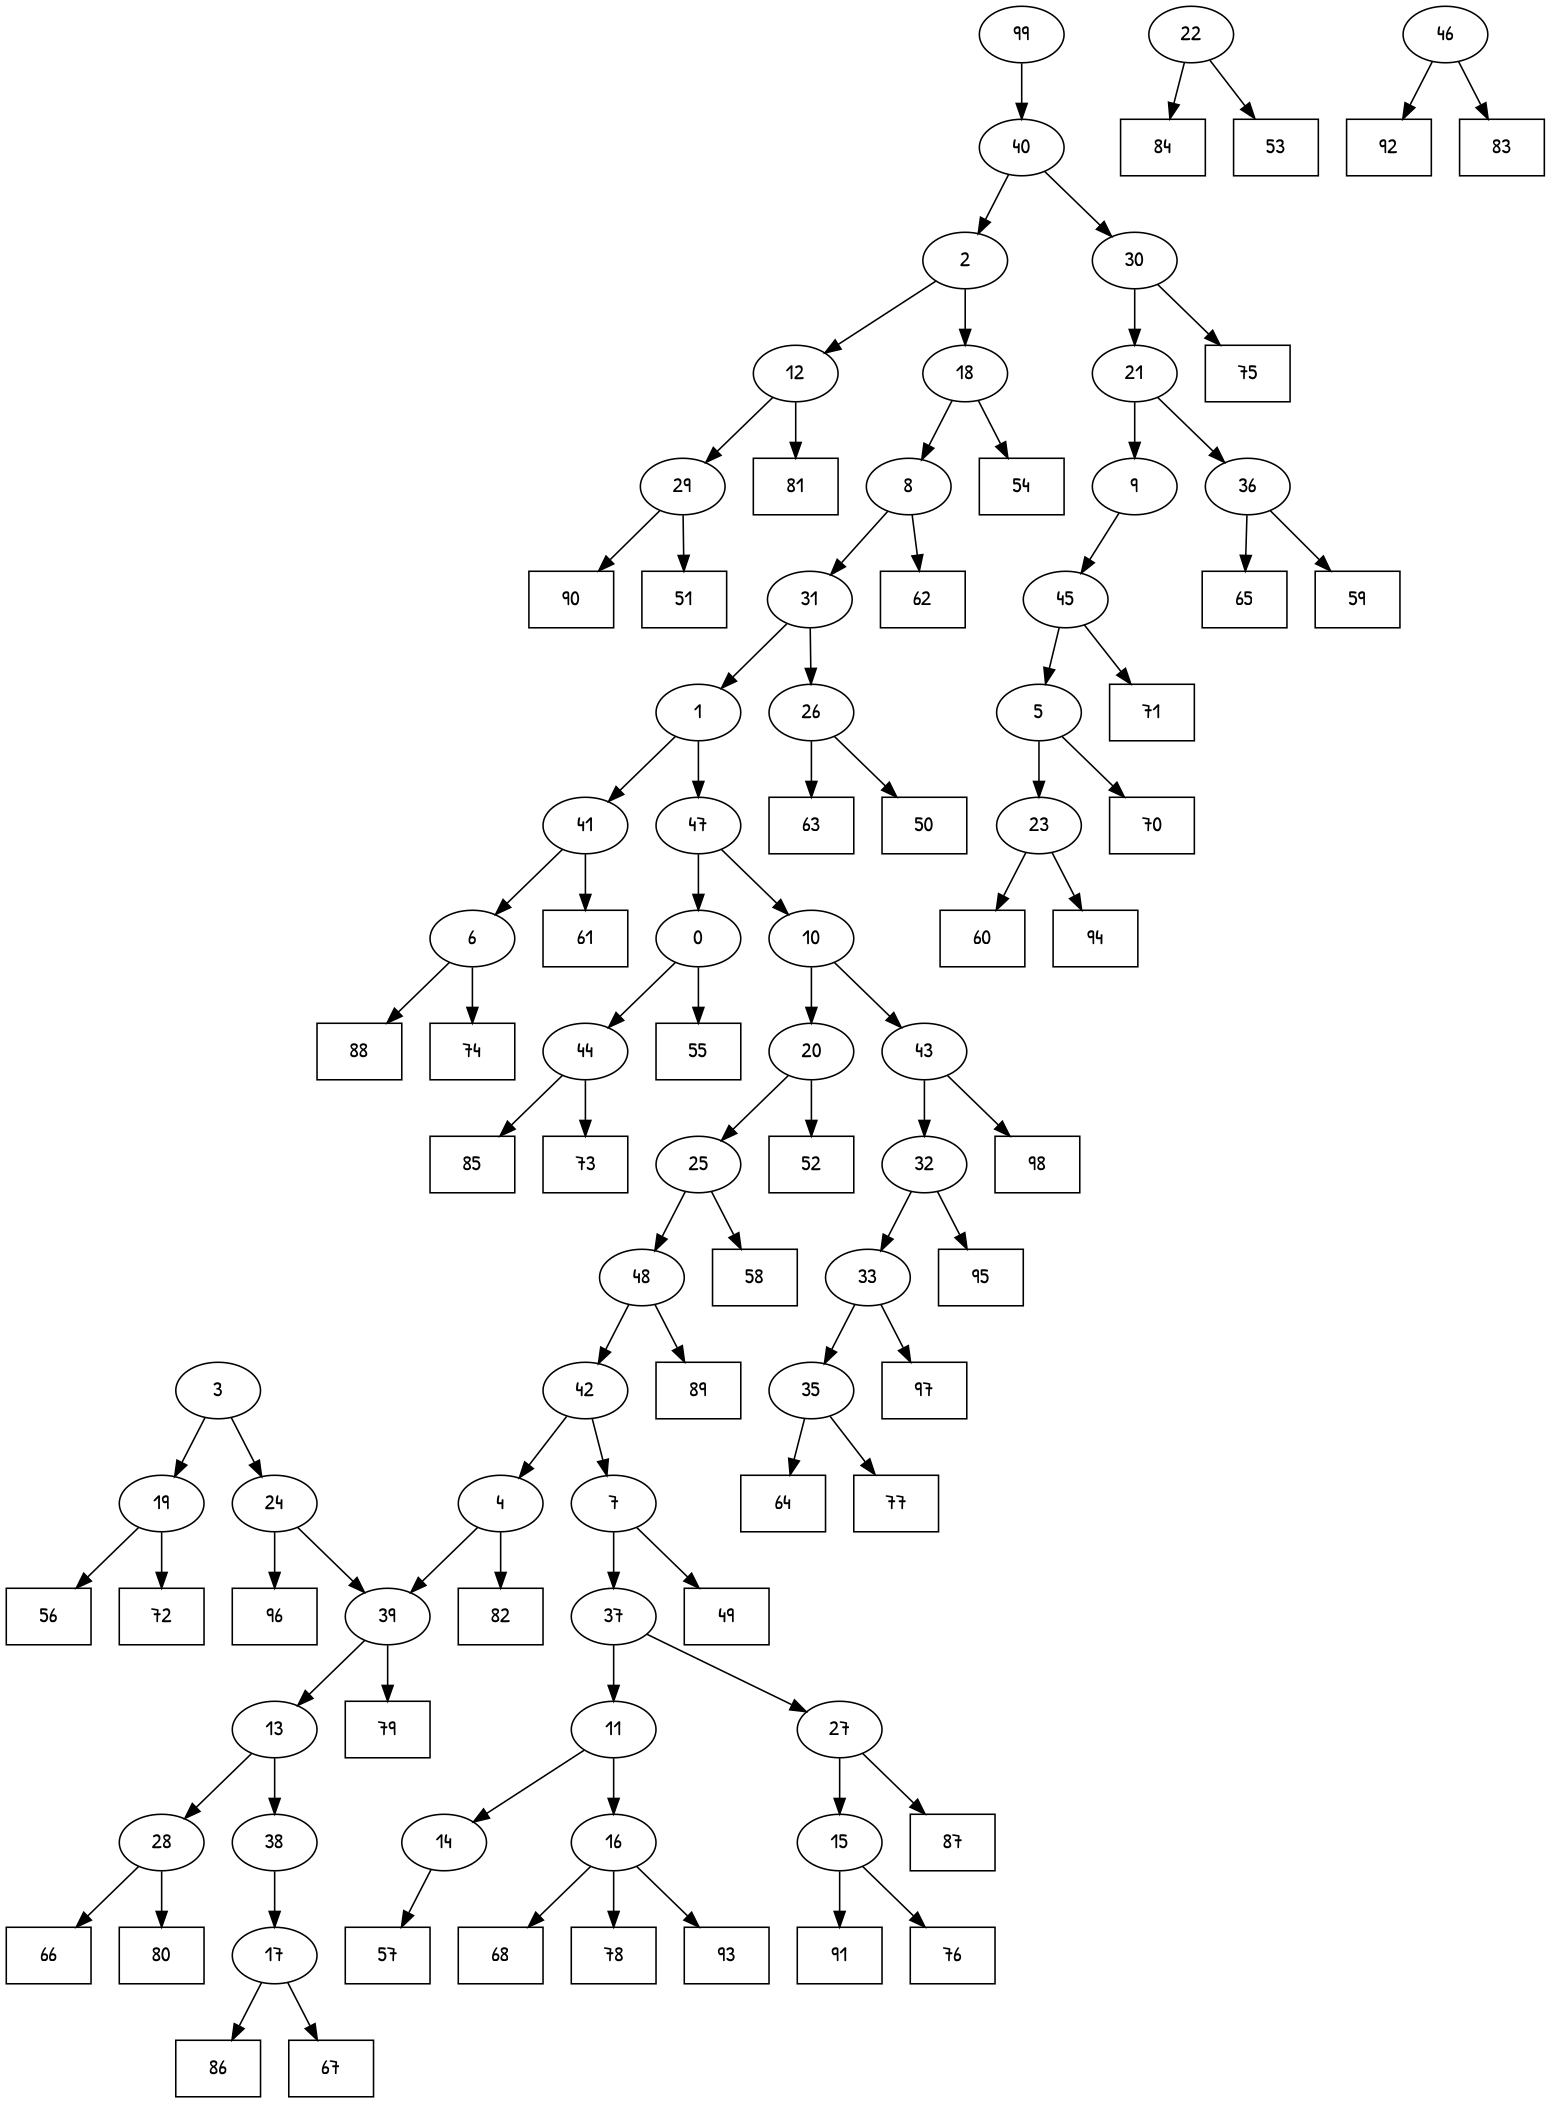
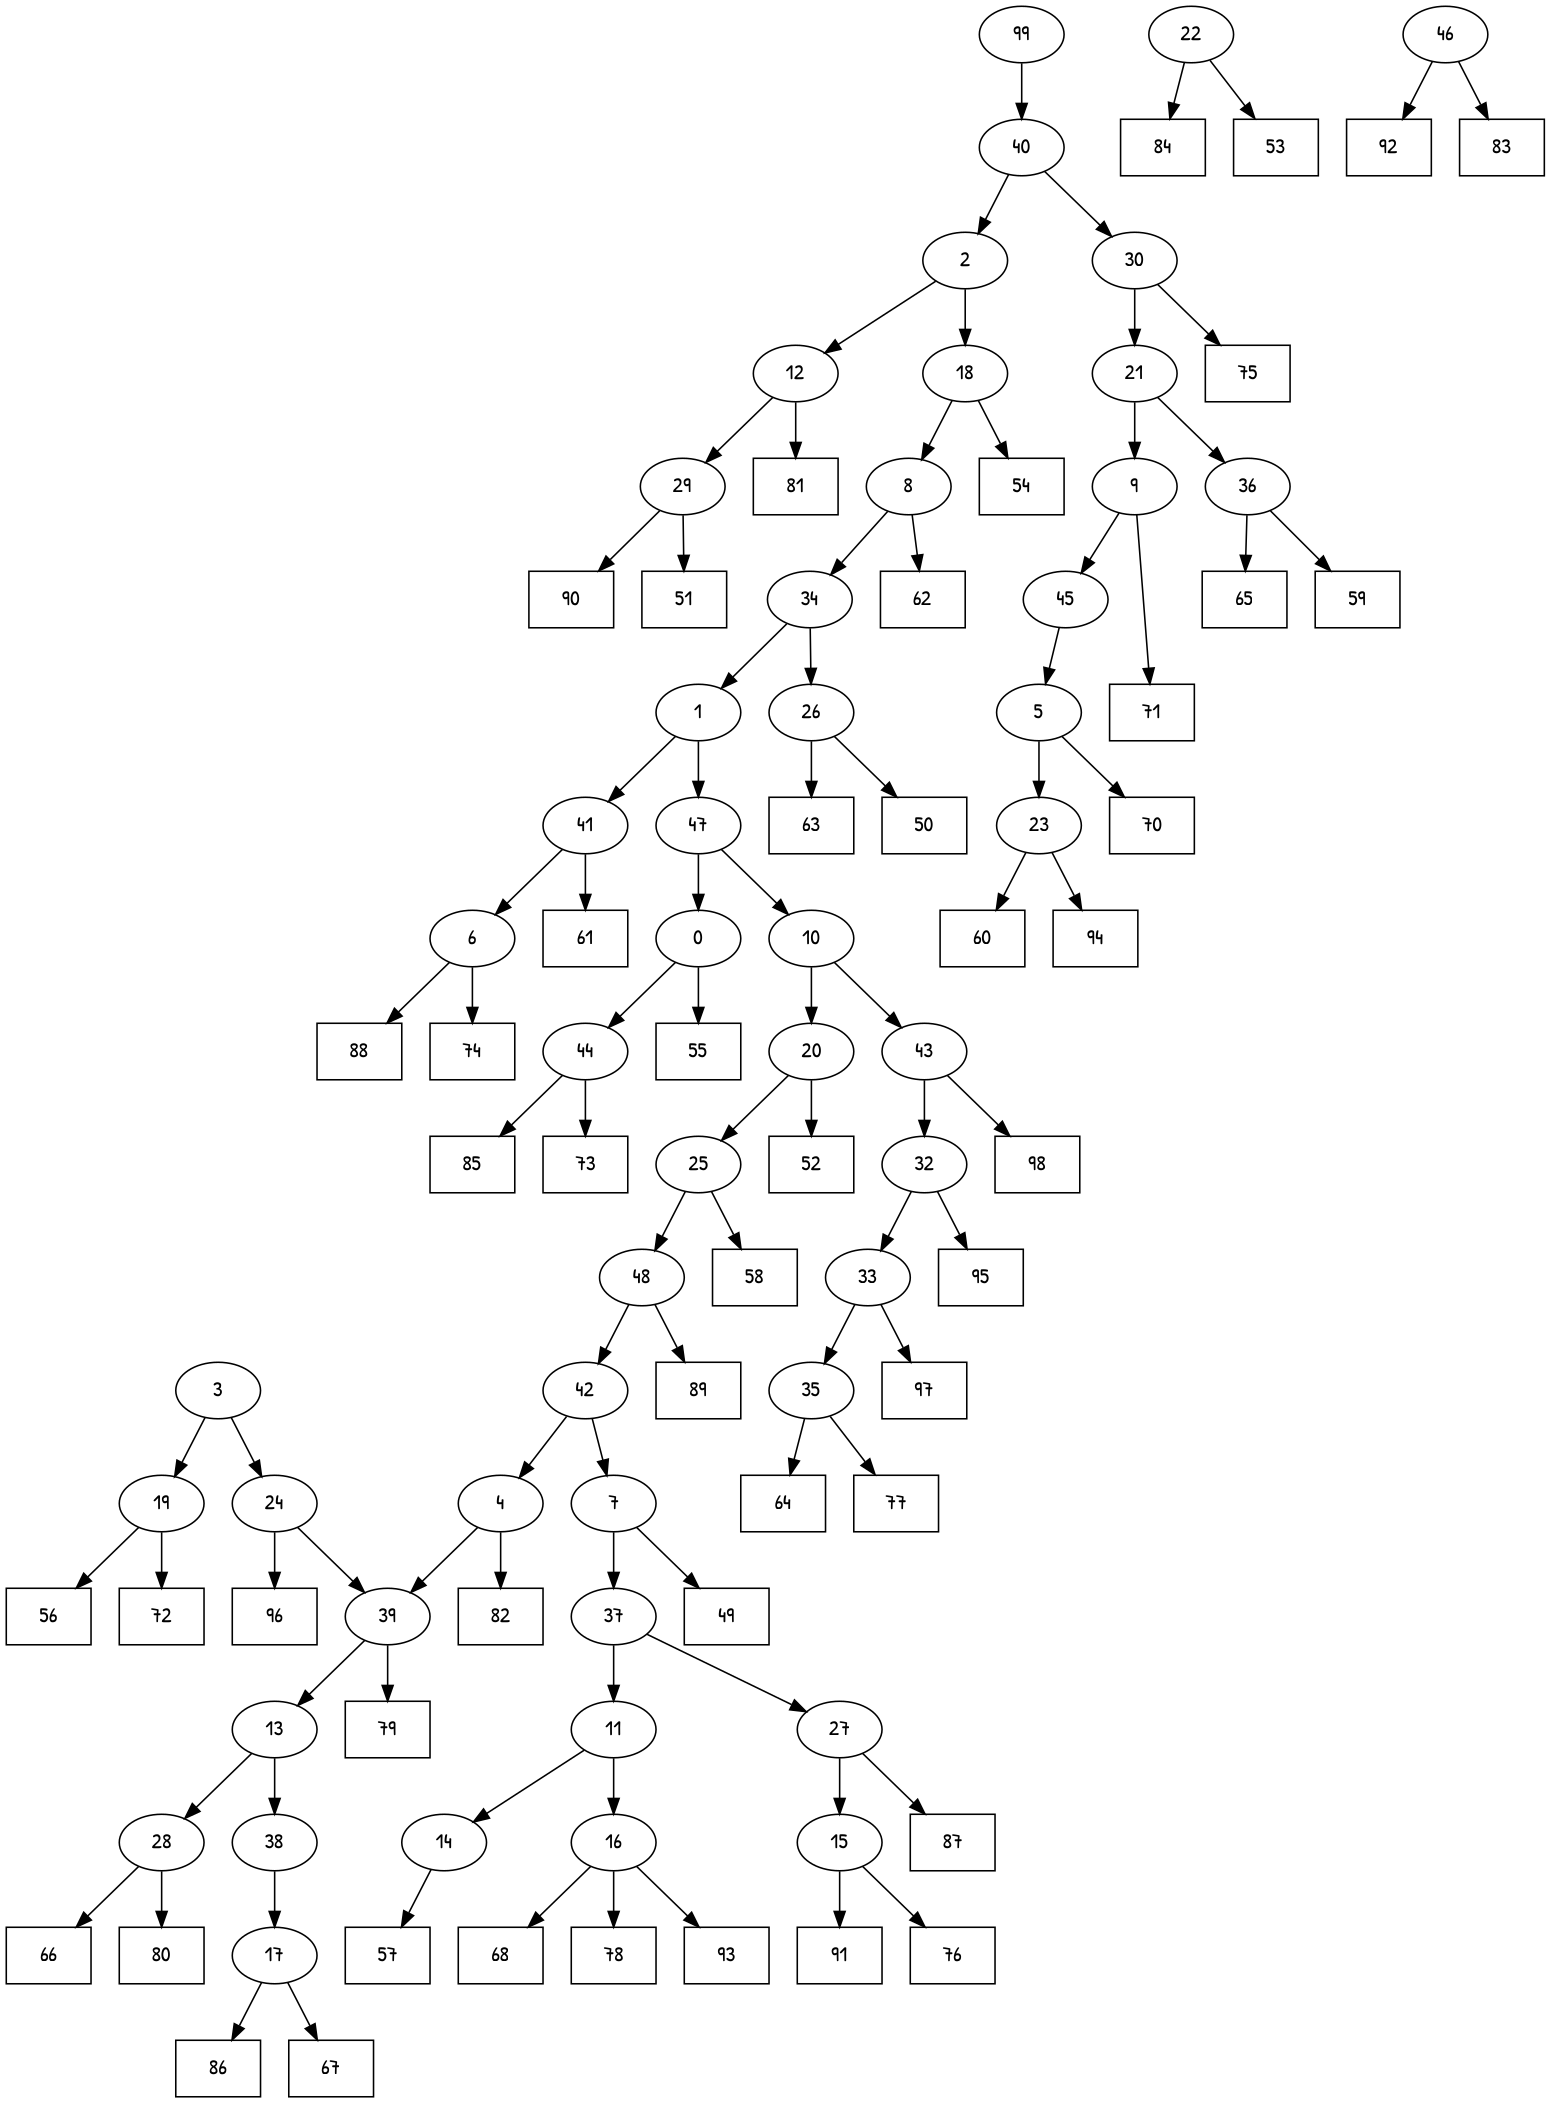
(810, 600) -> (810, 600)
(1103, 648) -> (1143, 591)
